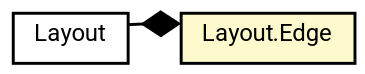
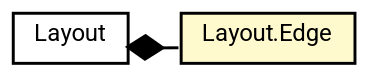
(135, 24) -> (171, 48)
